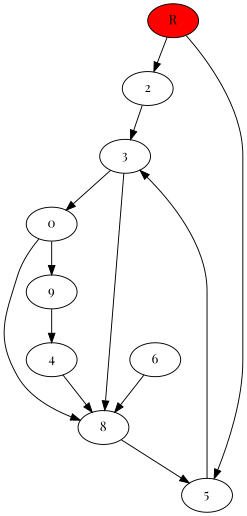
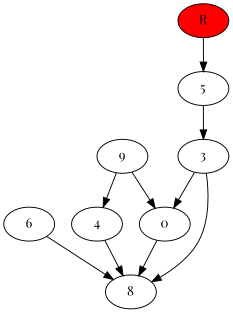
(148, 89) -> none
(52, 253) -> (141, 186)
(151, 459) -> none
